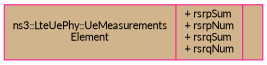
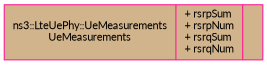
(90, 38) -> (90, 38)
